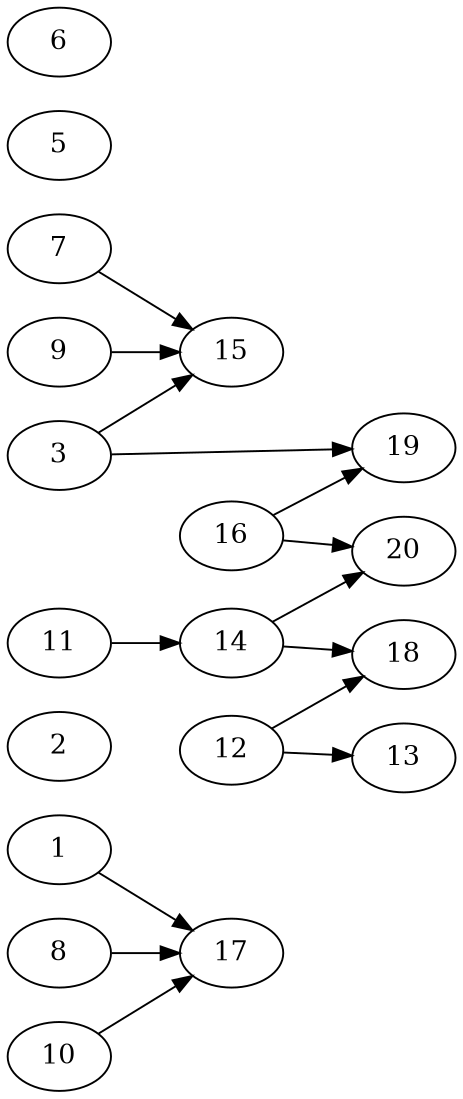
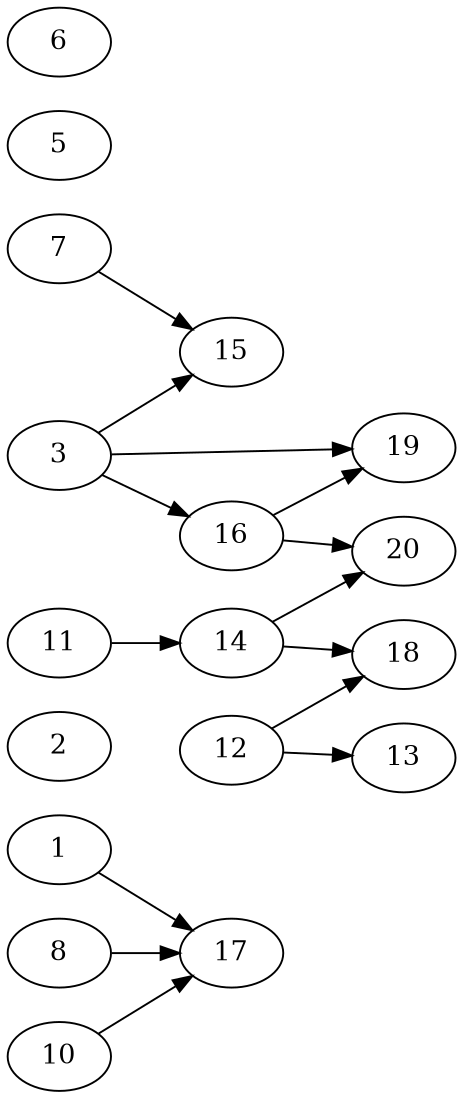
(59, 352) -> none
none -> (137, 491)
